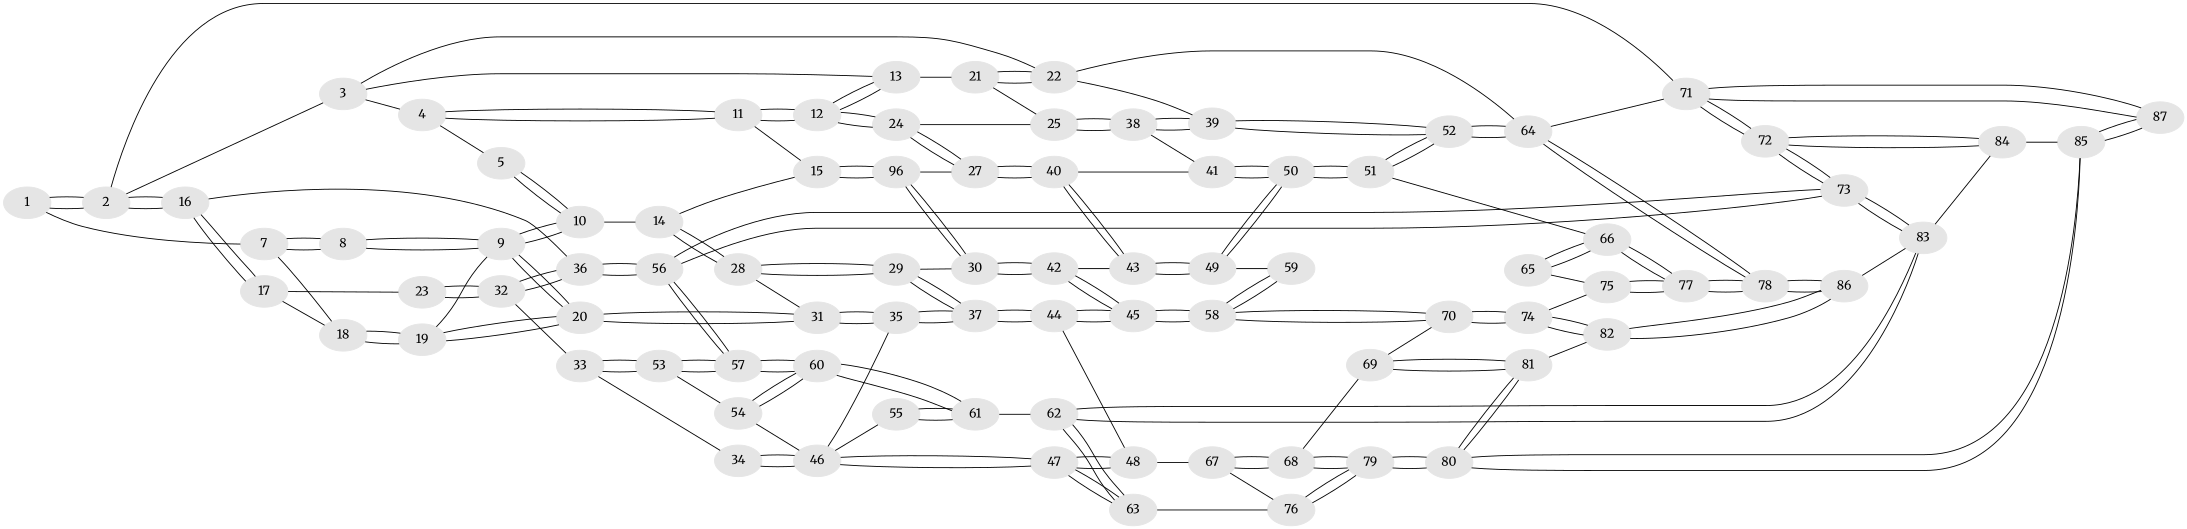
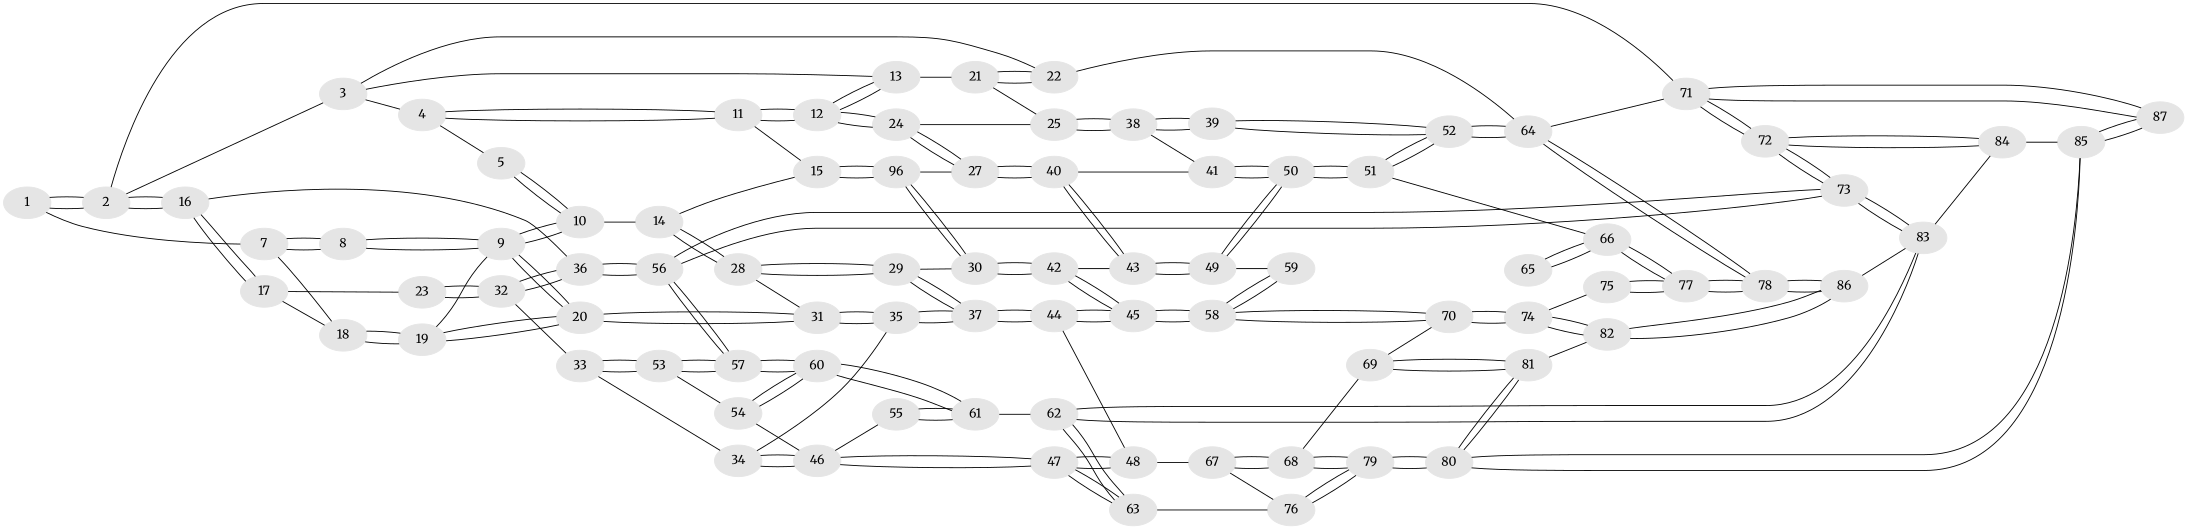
(1136, 95) -> none
(1568, 279) -> none
(860, 391) -> (830, 400)
